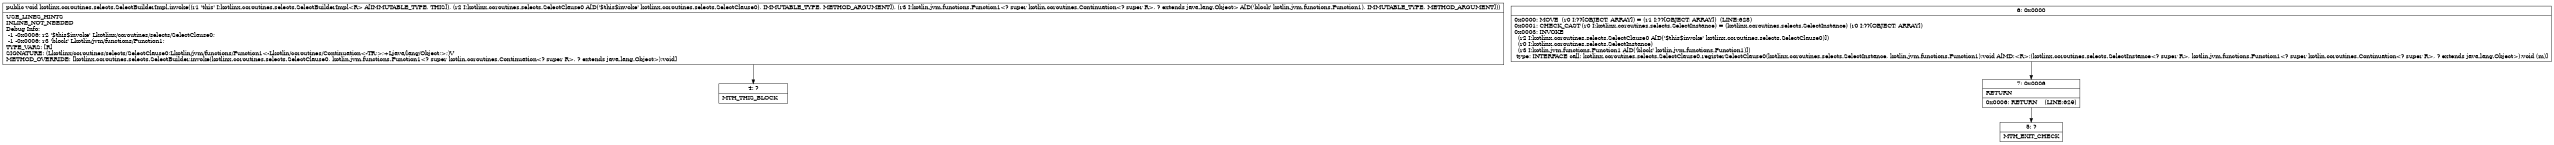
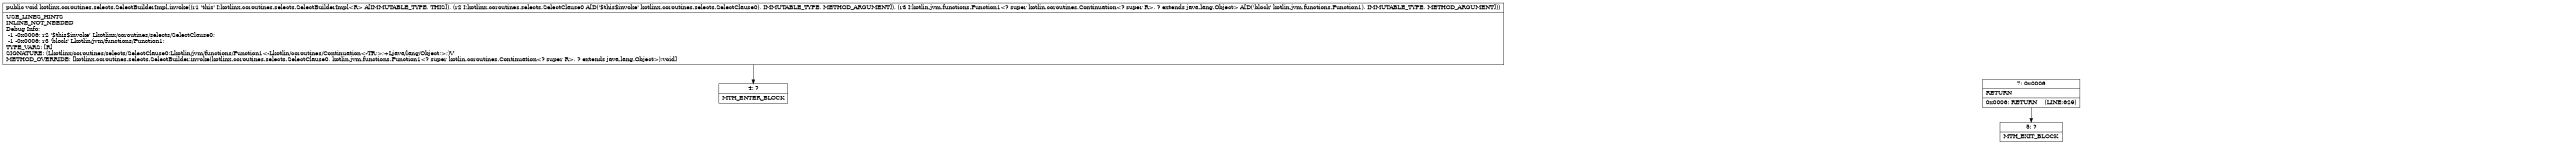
(2031, 34) -> none
(750, 98) -> (753, 98)
(2031, 137) -> (2031, 137)
